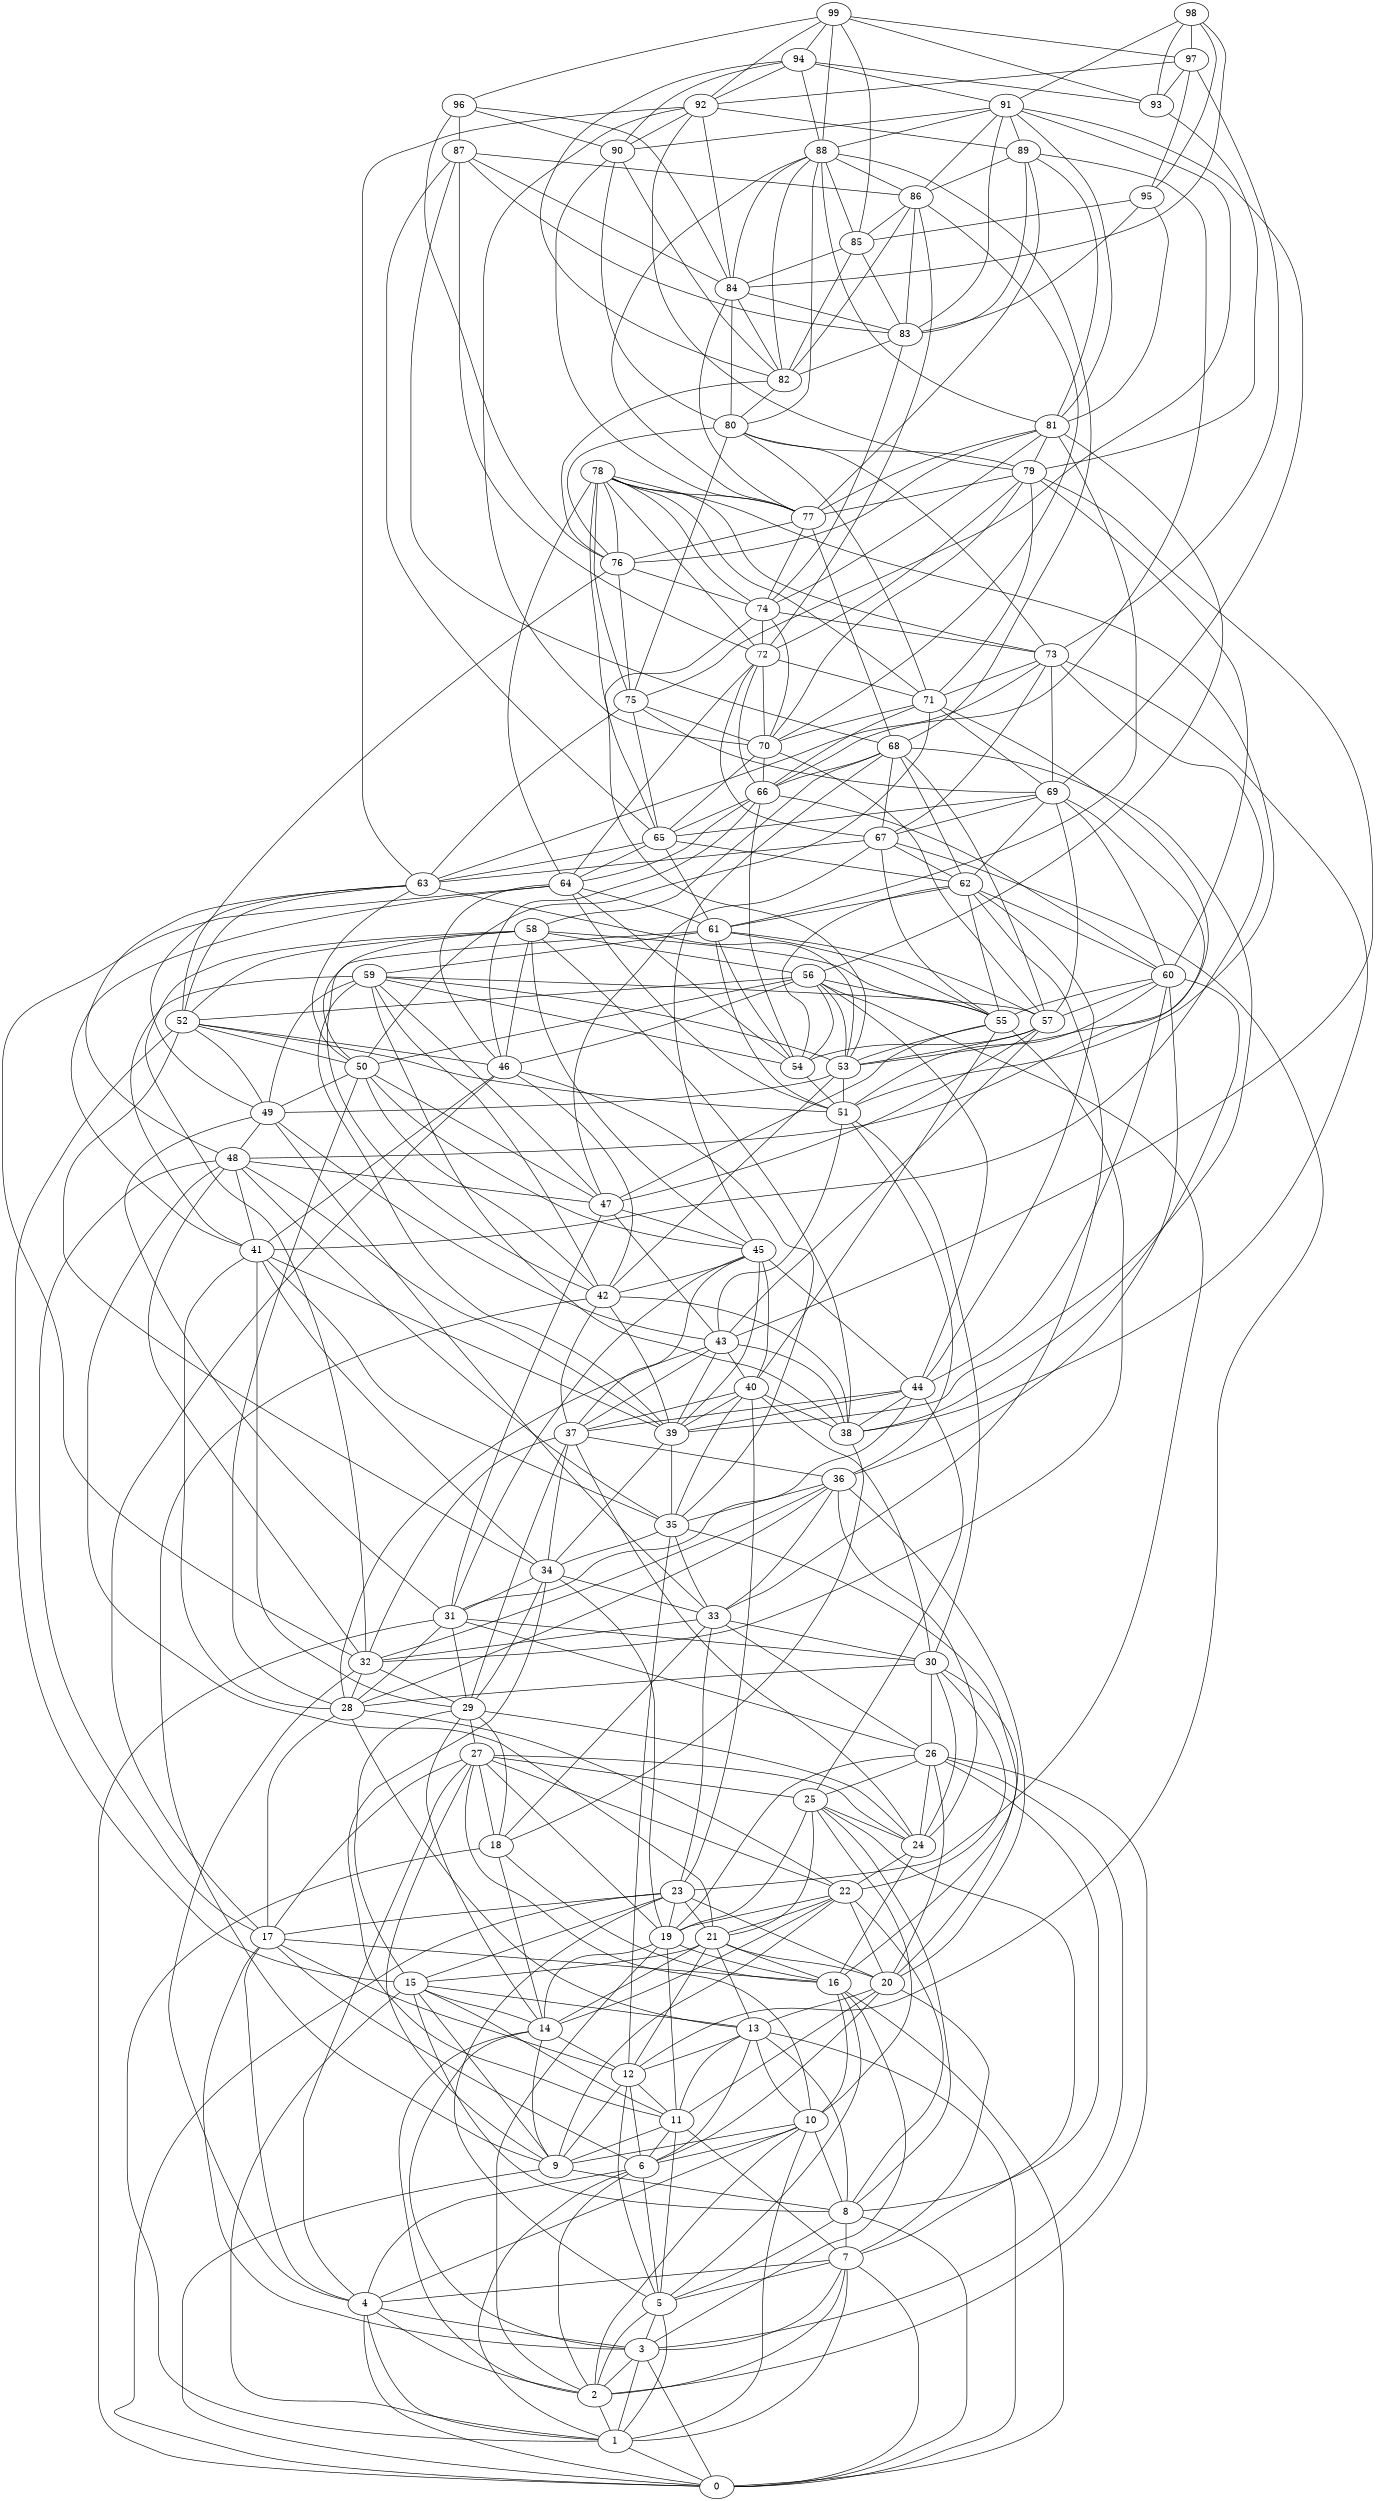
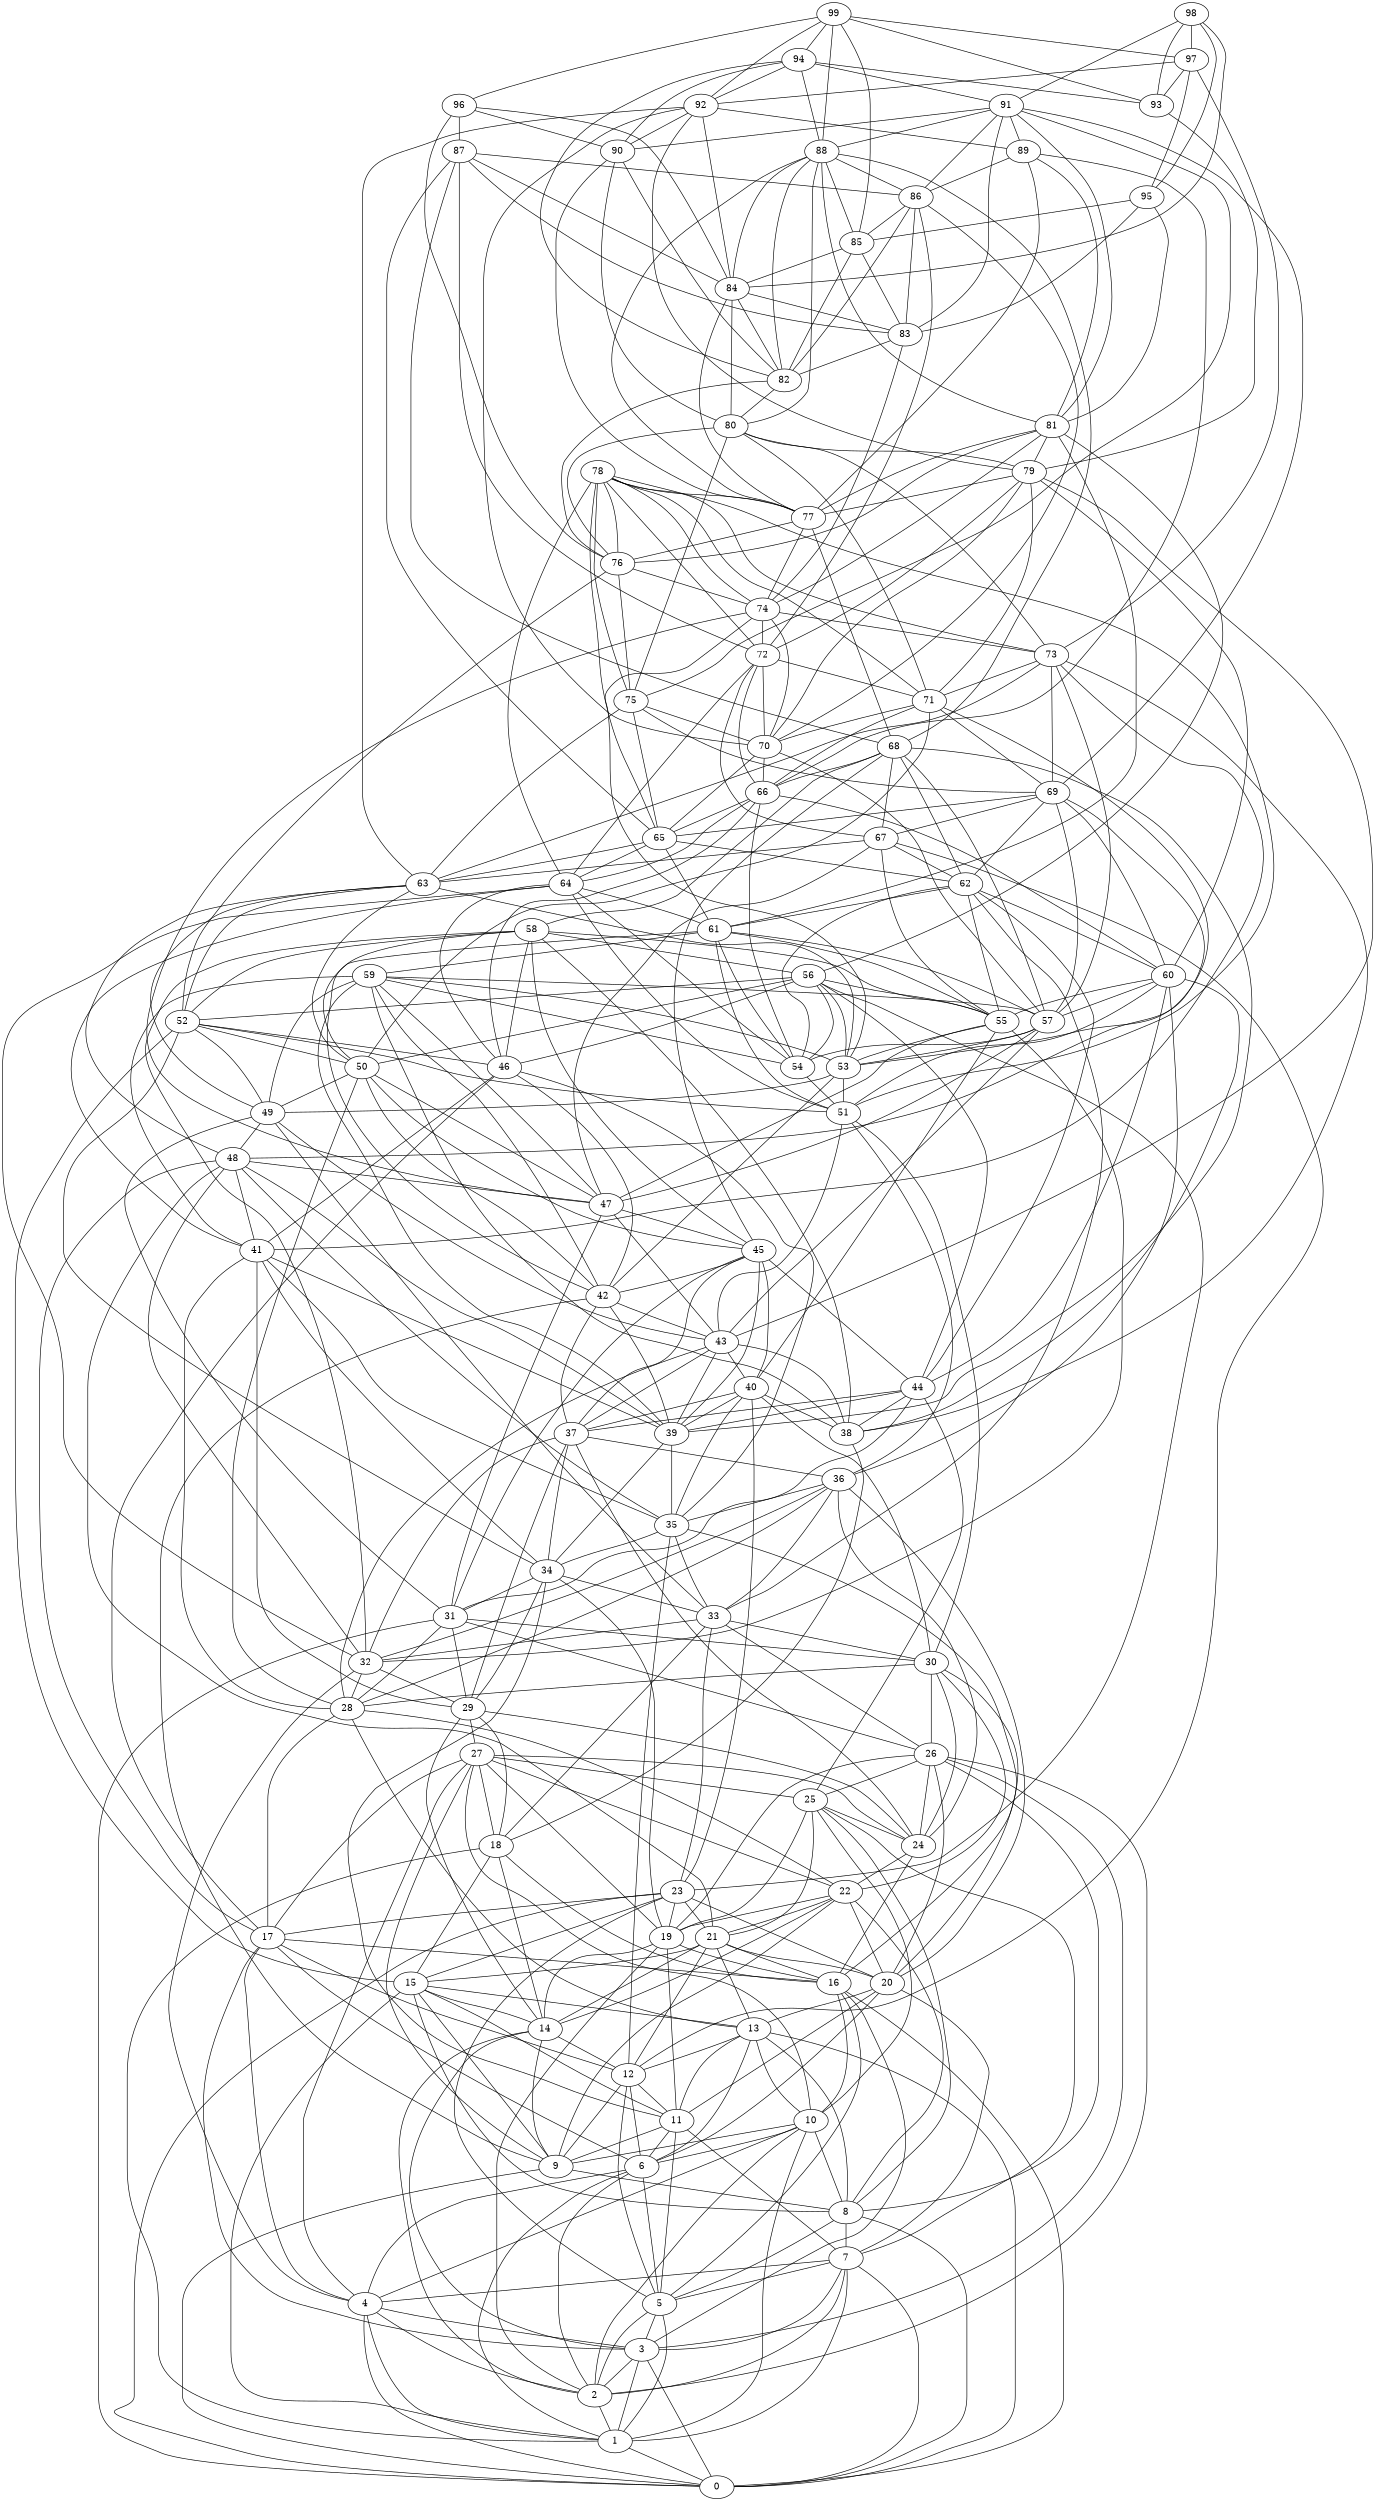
(1015, 269) -> none
(977, 763) -> (1110, 842)
none -> (197, 904)
(760, 1322) -> (662, 1320)
(358, 1805) -> (457, 1909)
